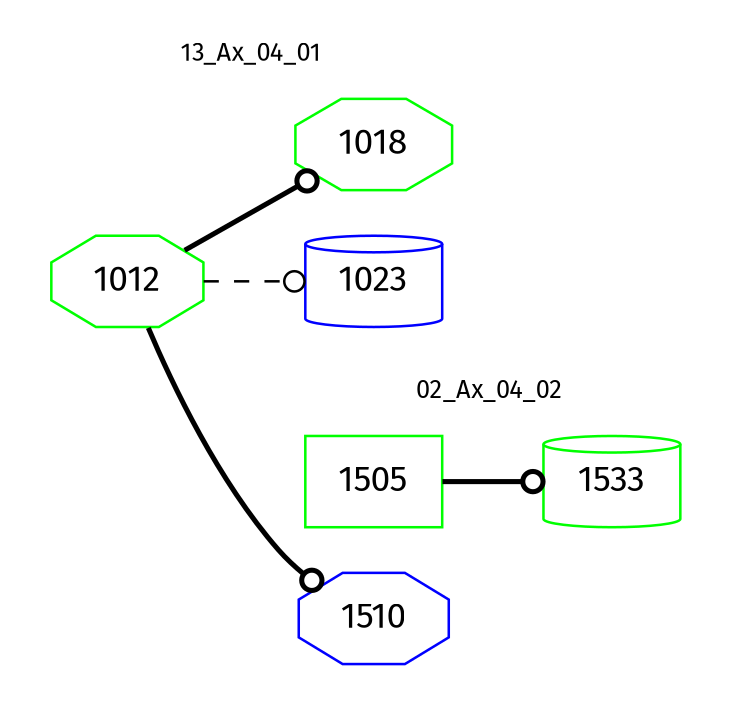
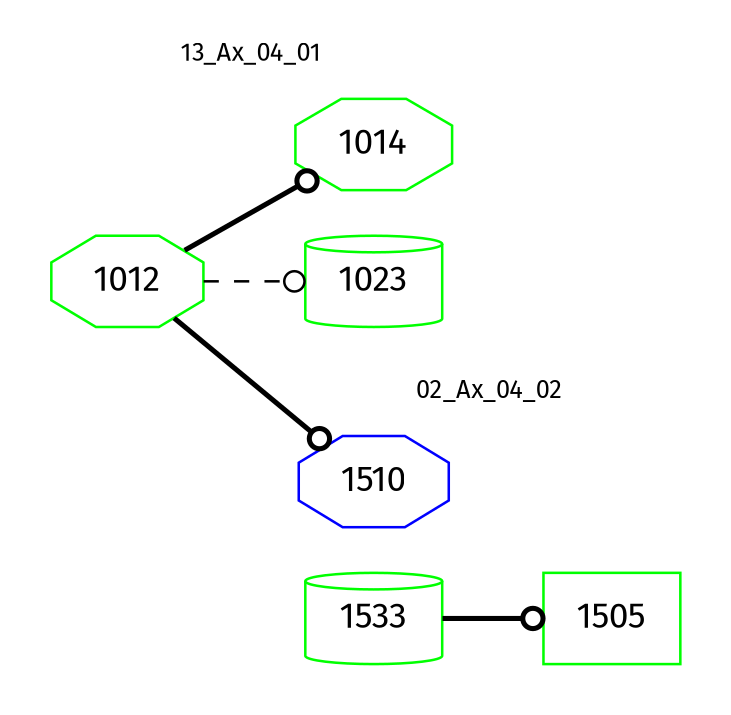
(374, 144) -> (374, 144)
(374, 281) -> (374, 281)
(482, 482) -> (482, 618)
